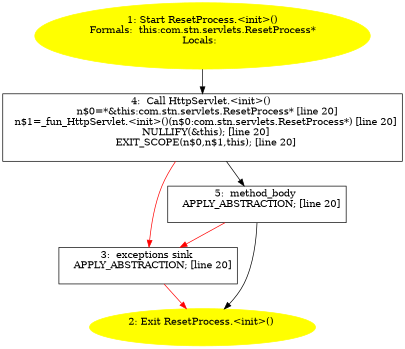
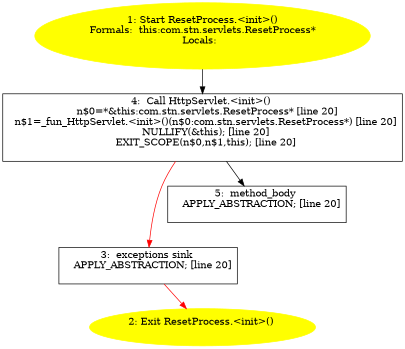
(206, 233) -> none
(251, 266) -> none
